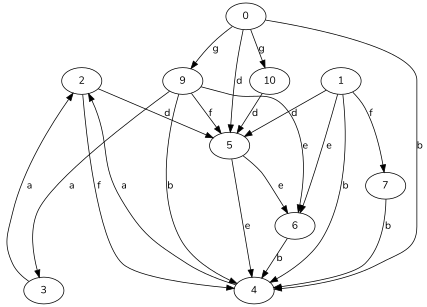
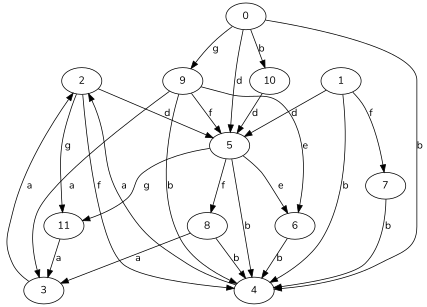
(262, 49) -> (262, 49)
(321, 150) -> none
none -> (64, 226)
none -> (207, 226)
(248, 226) -> (248, 226)
